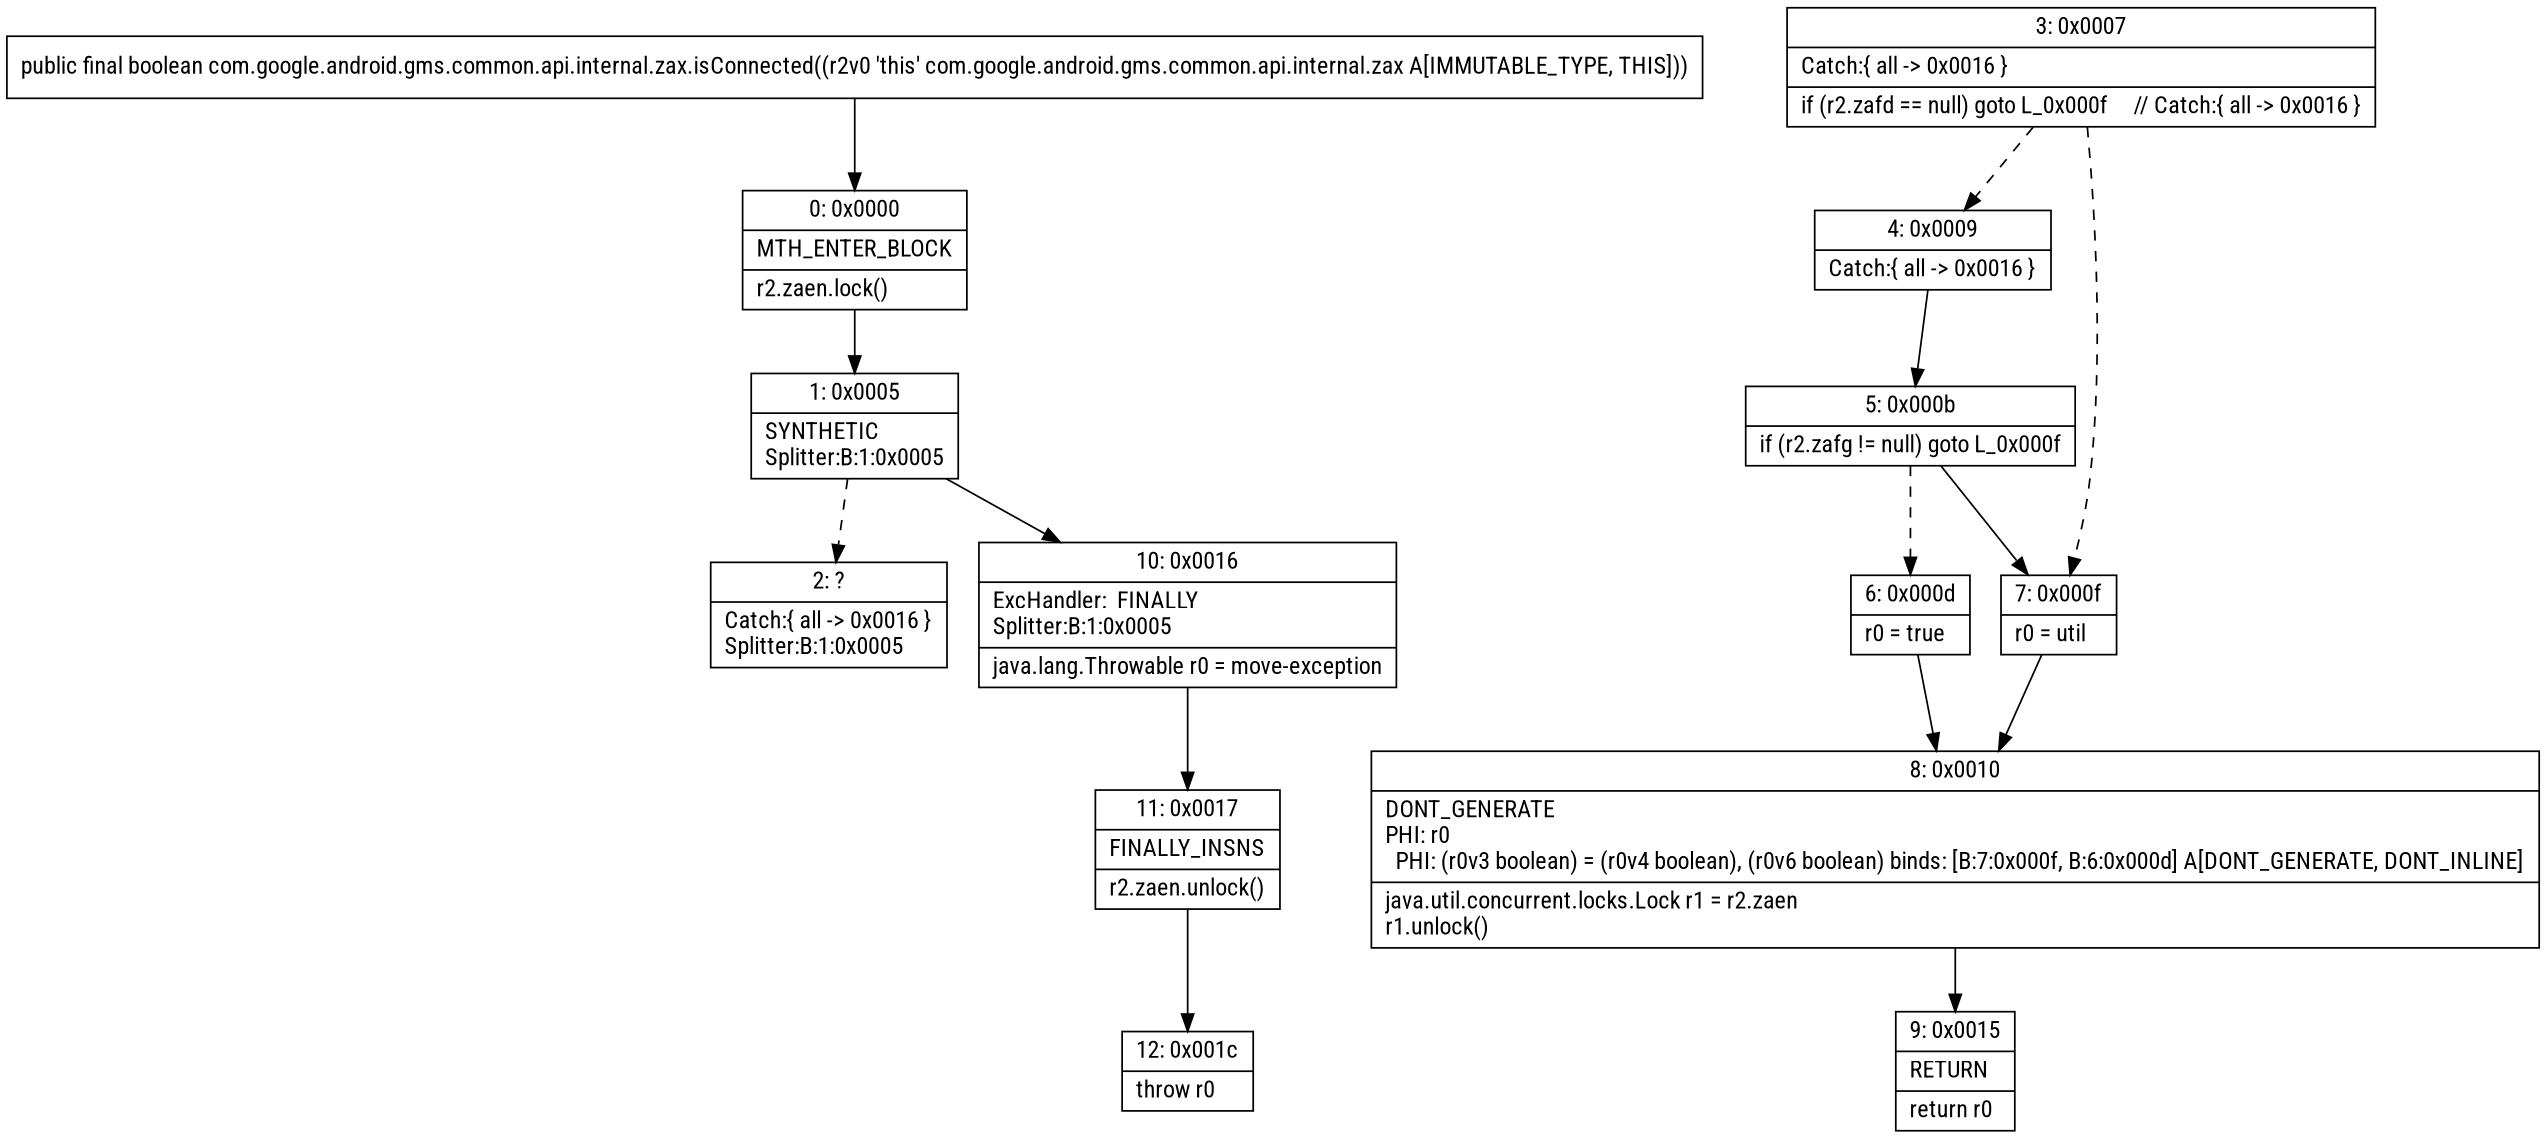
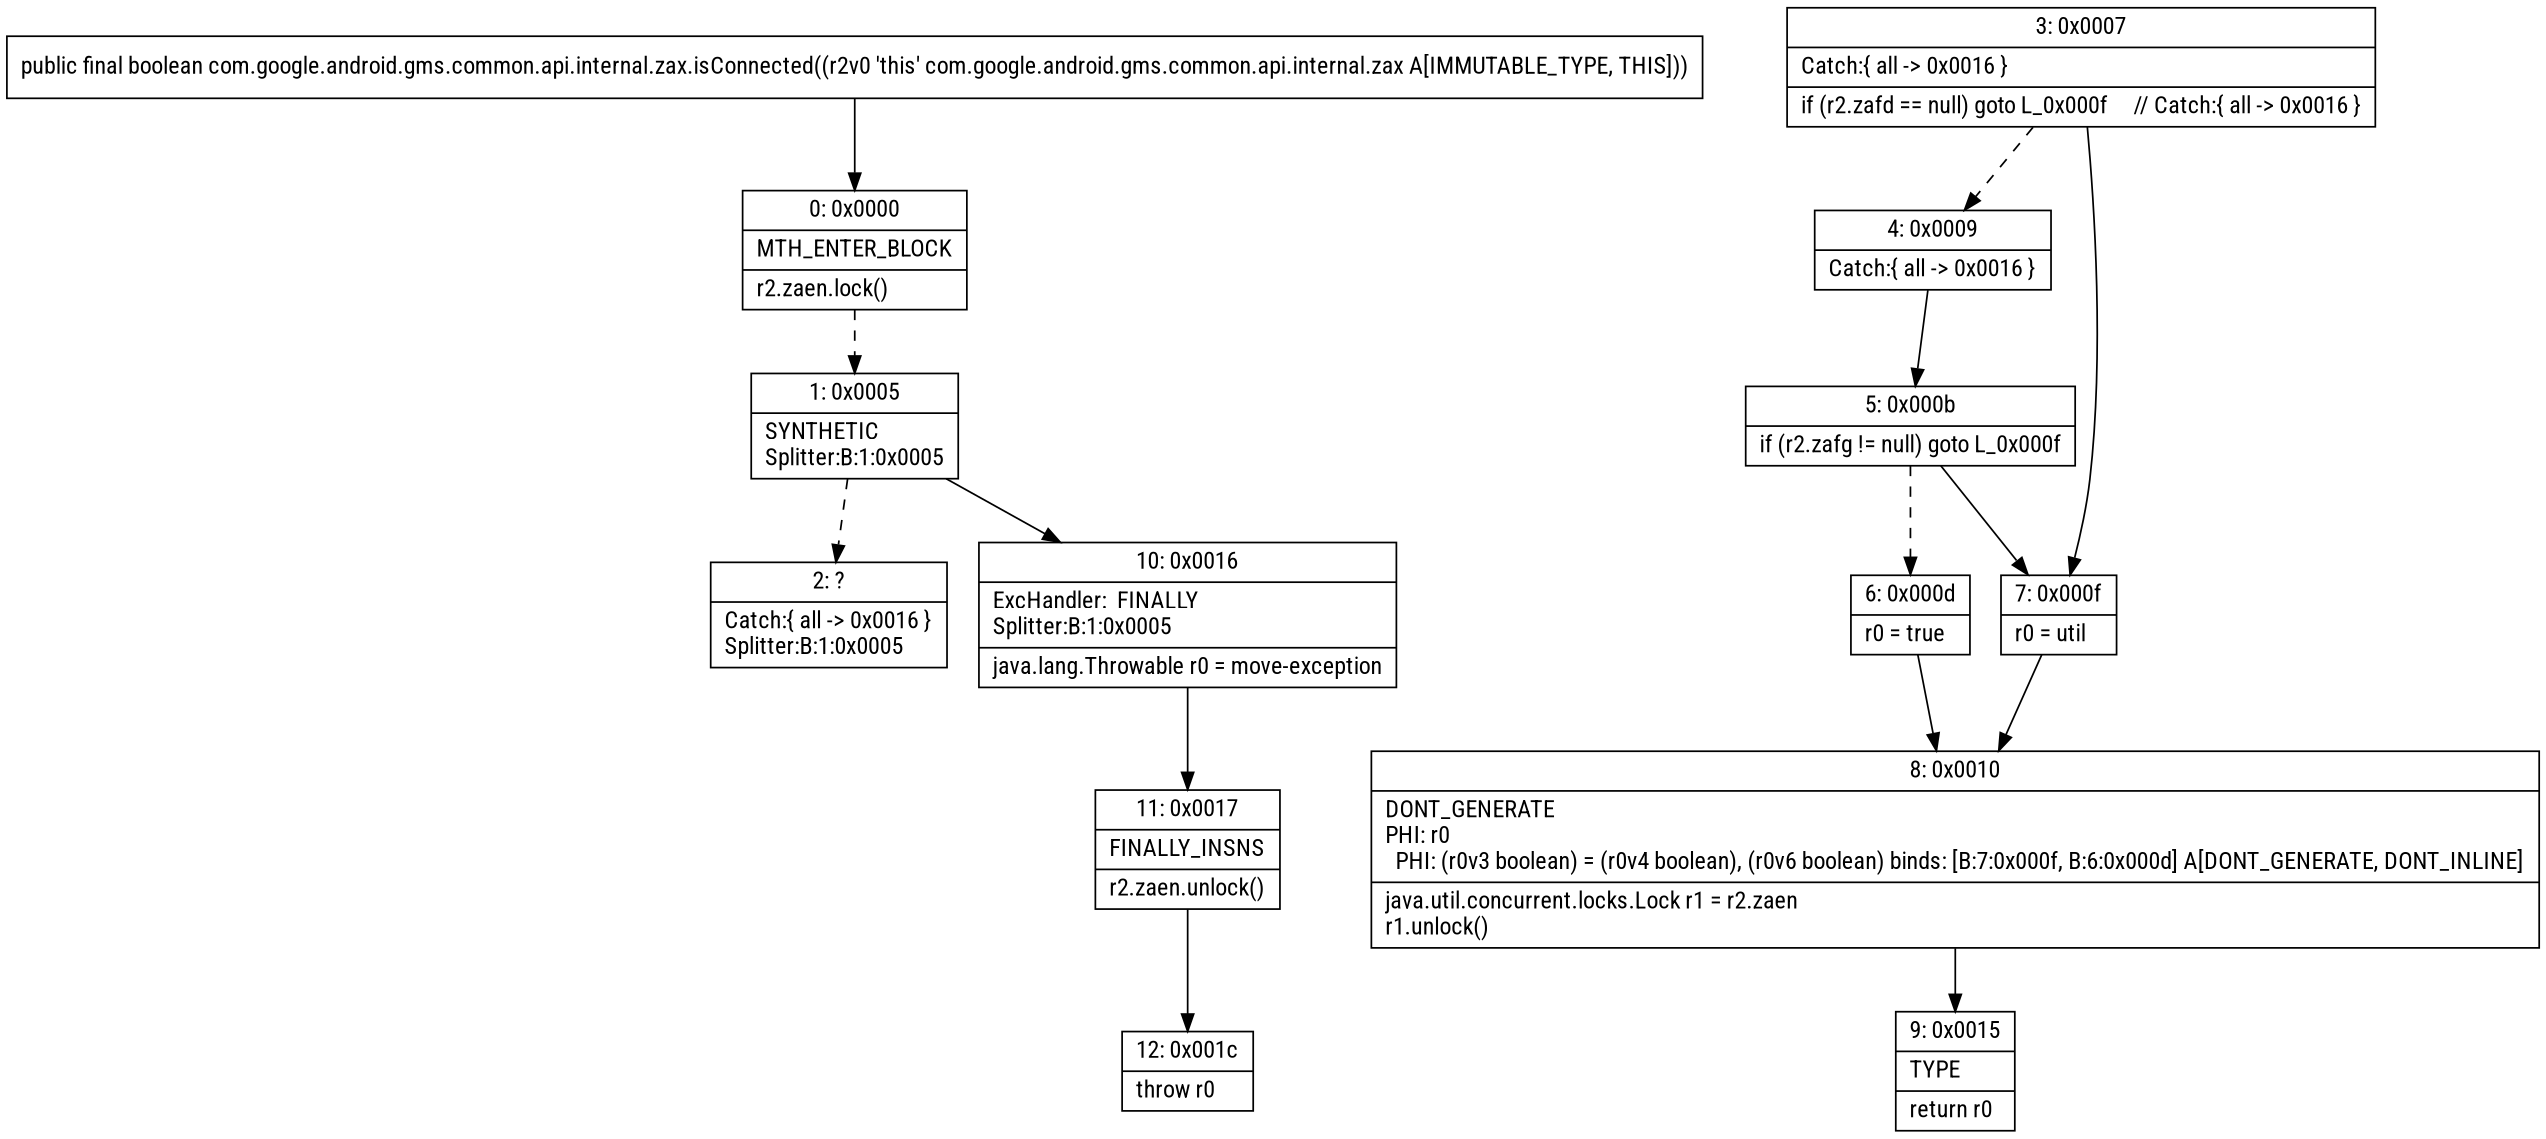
(855, 333) -> (855, 333)
(2097, 343) -> (2097, 343)
(1949, 1070) -> (1935, 1070)
